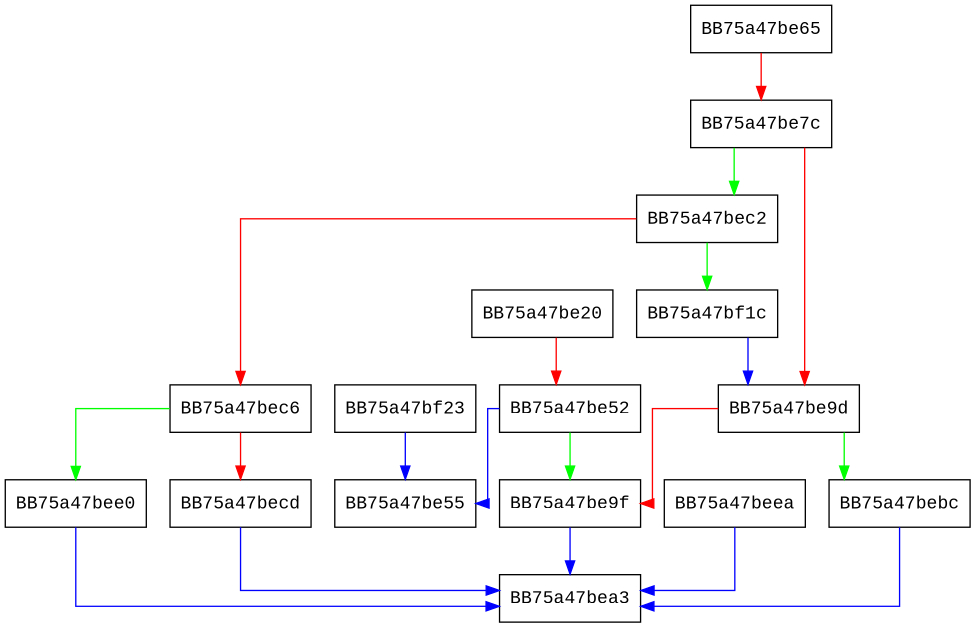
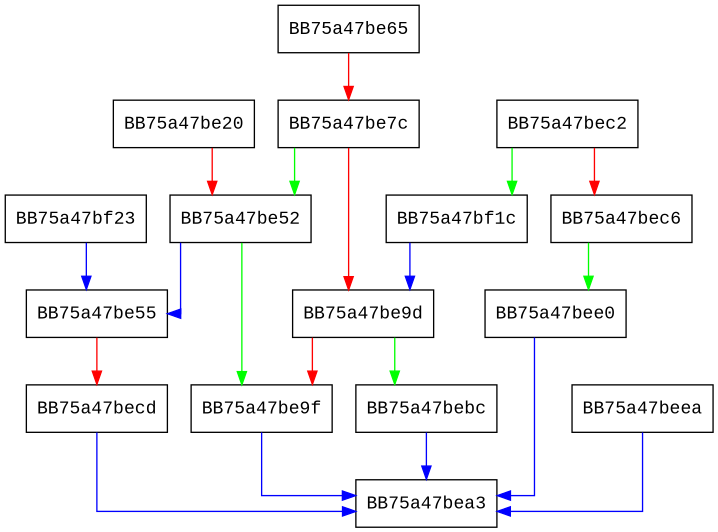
(734, 165) -> (295, 165)
(241, 449) -> (97, 354)
